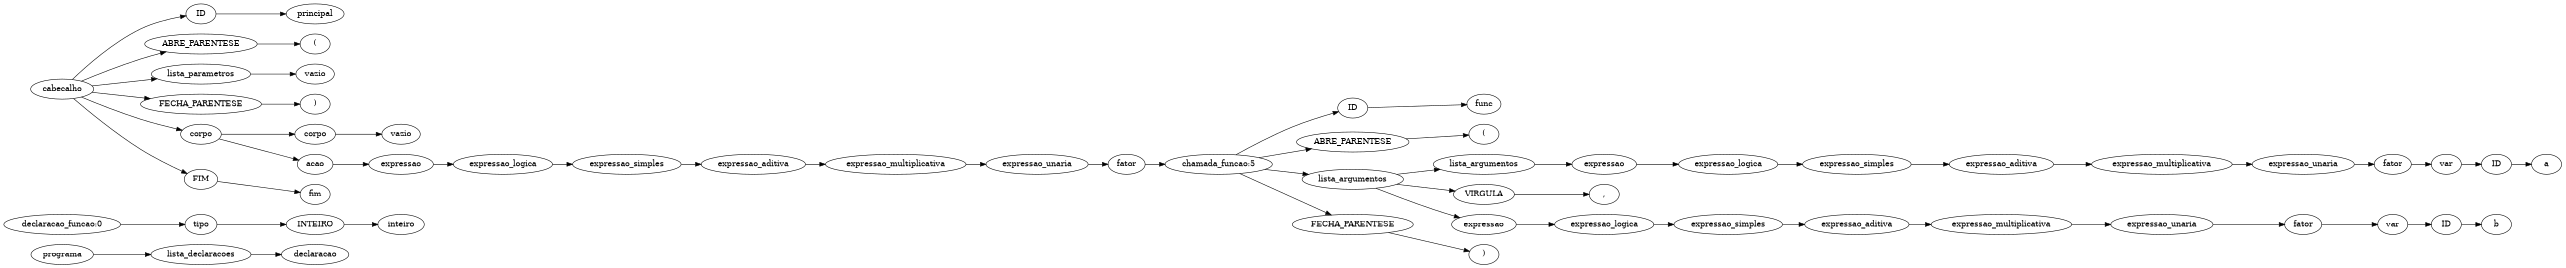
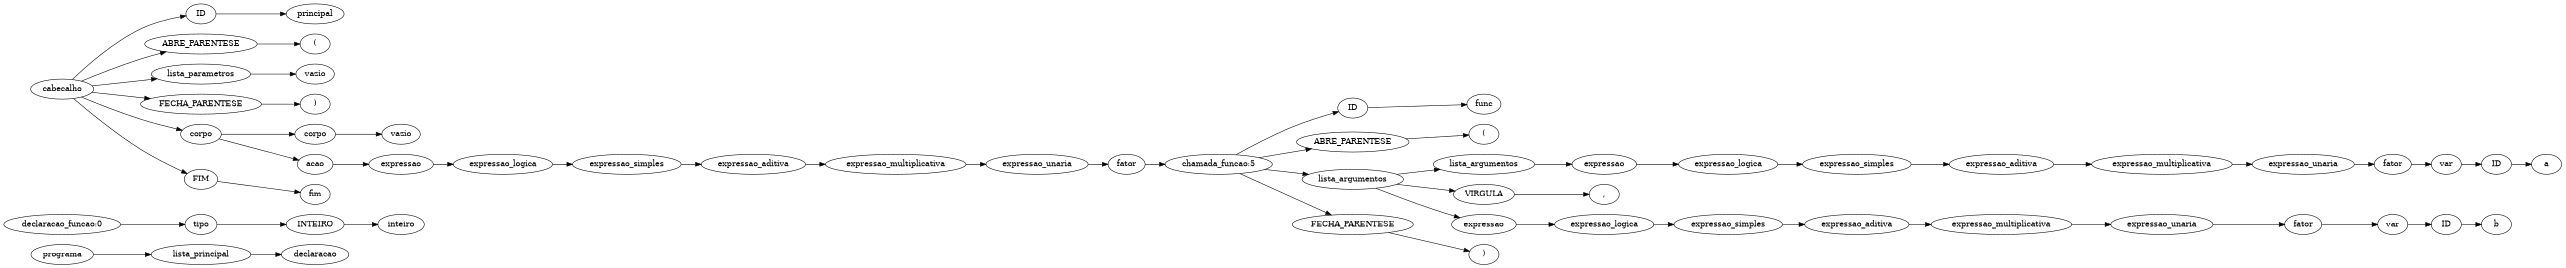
(201, 255) -> (201, 255)
